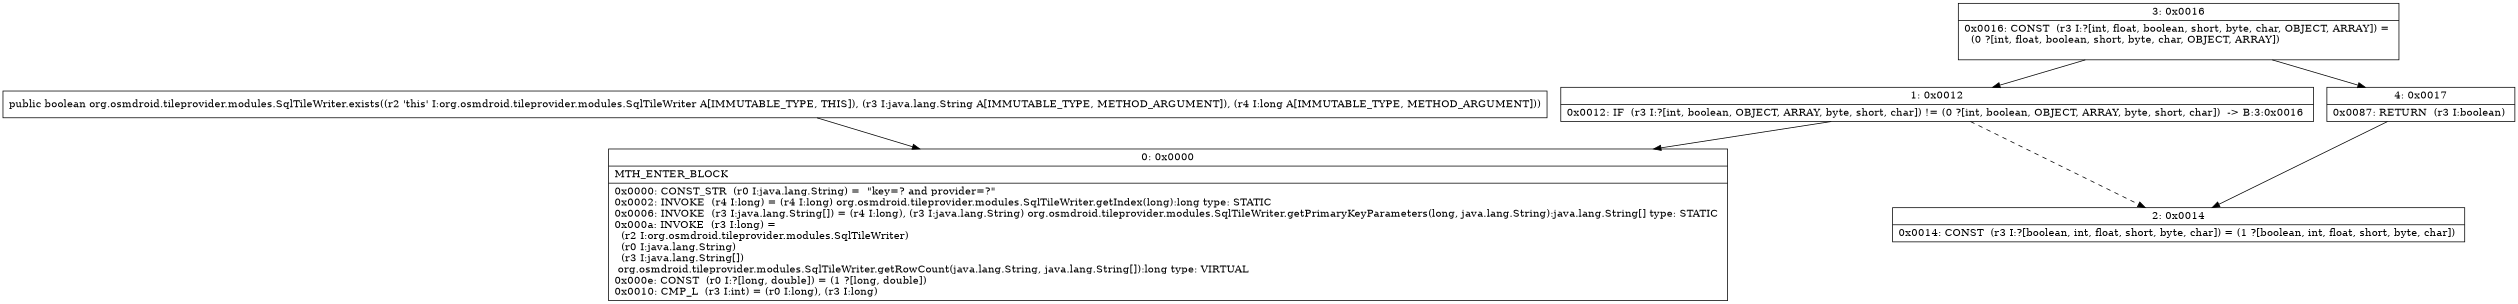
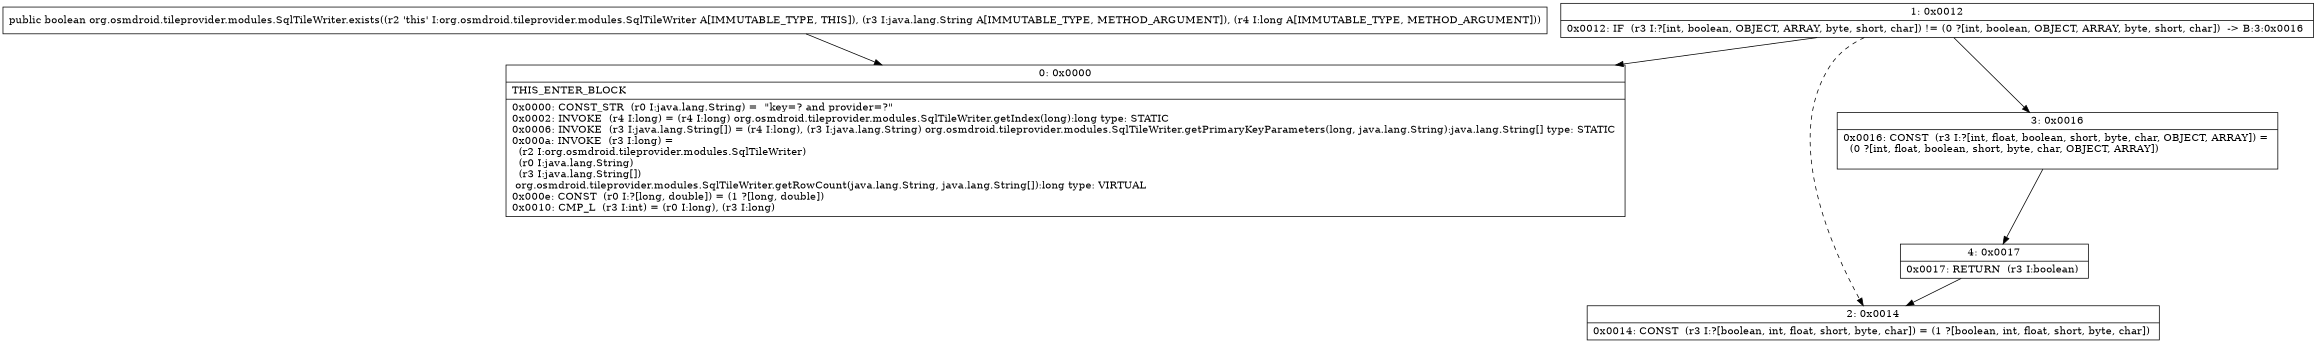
(2043, 73) -> (1989, 72)
(2421, 113) -> (1994, 269)
(672, 174) -> (569, 90)
